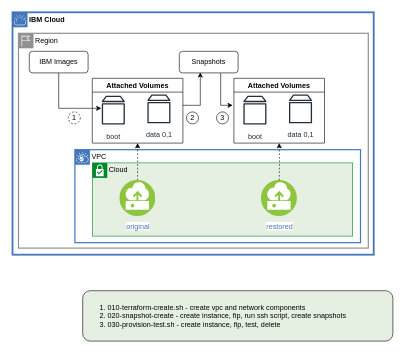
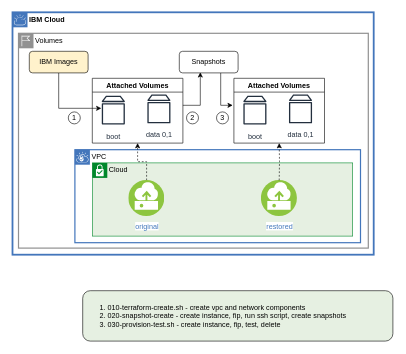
(46, 41) -> (48, 41)
(59, 62) -> (59, 62)
(74, 118) -> (74, 118)
(137, 198) -> (146, 198)
